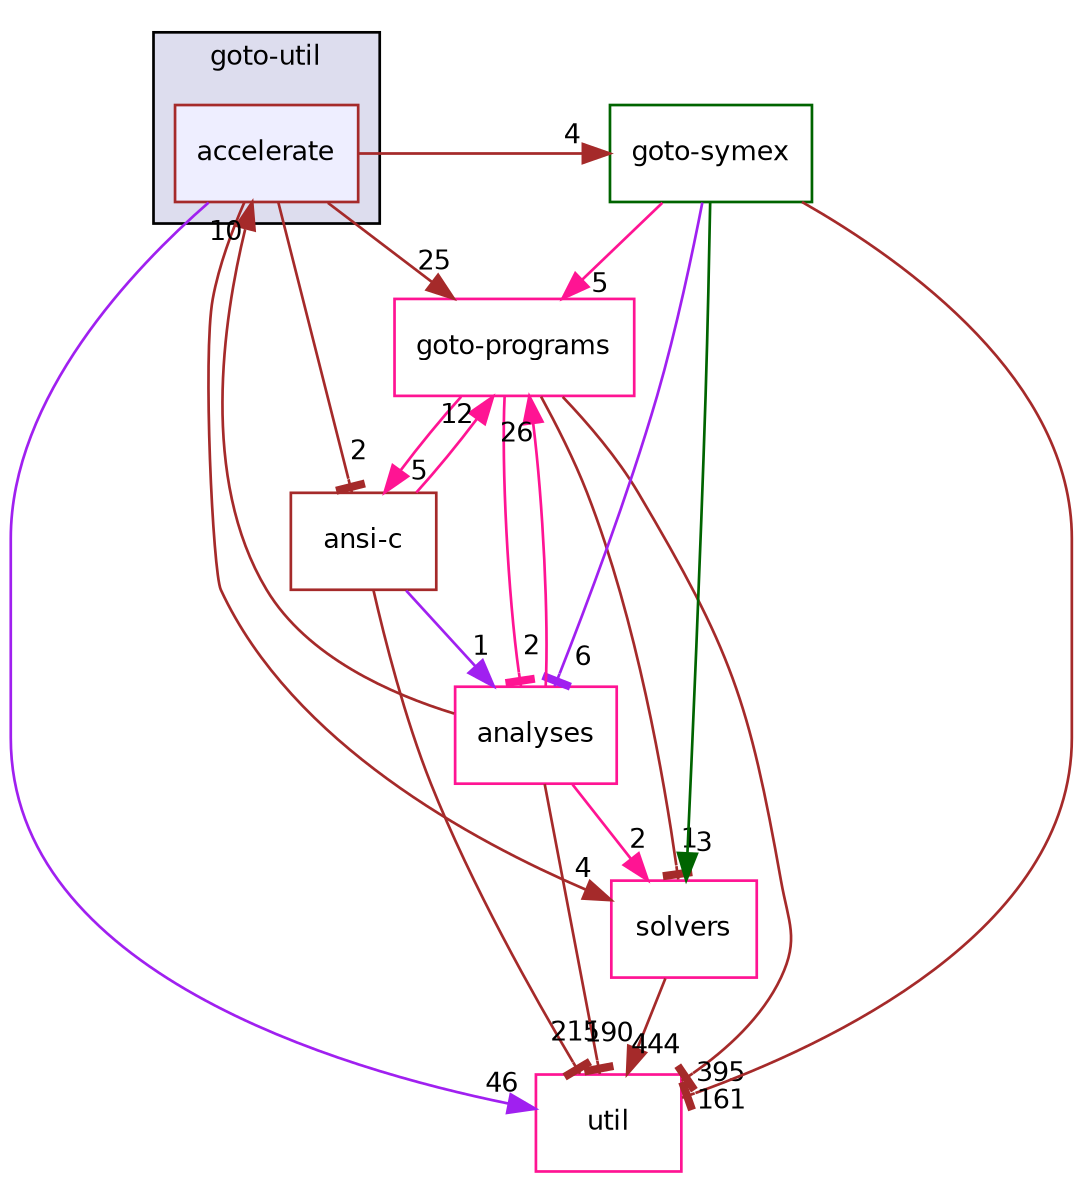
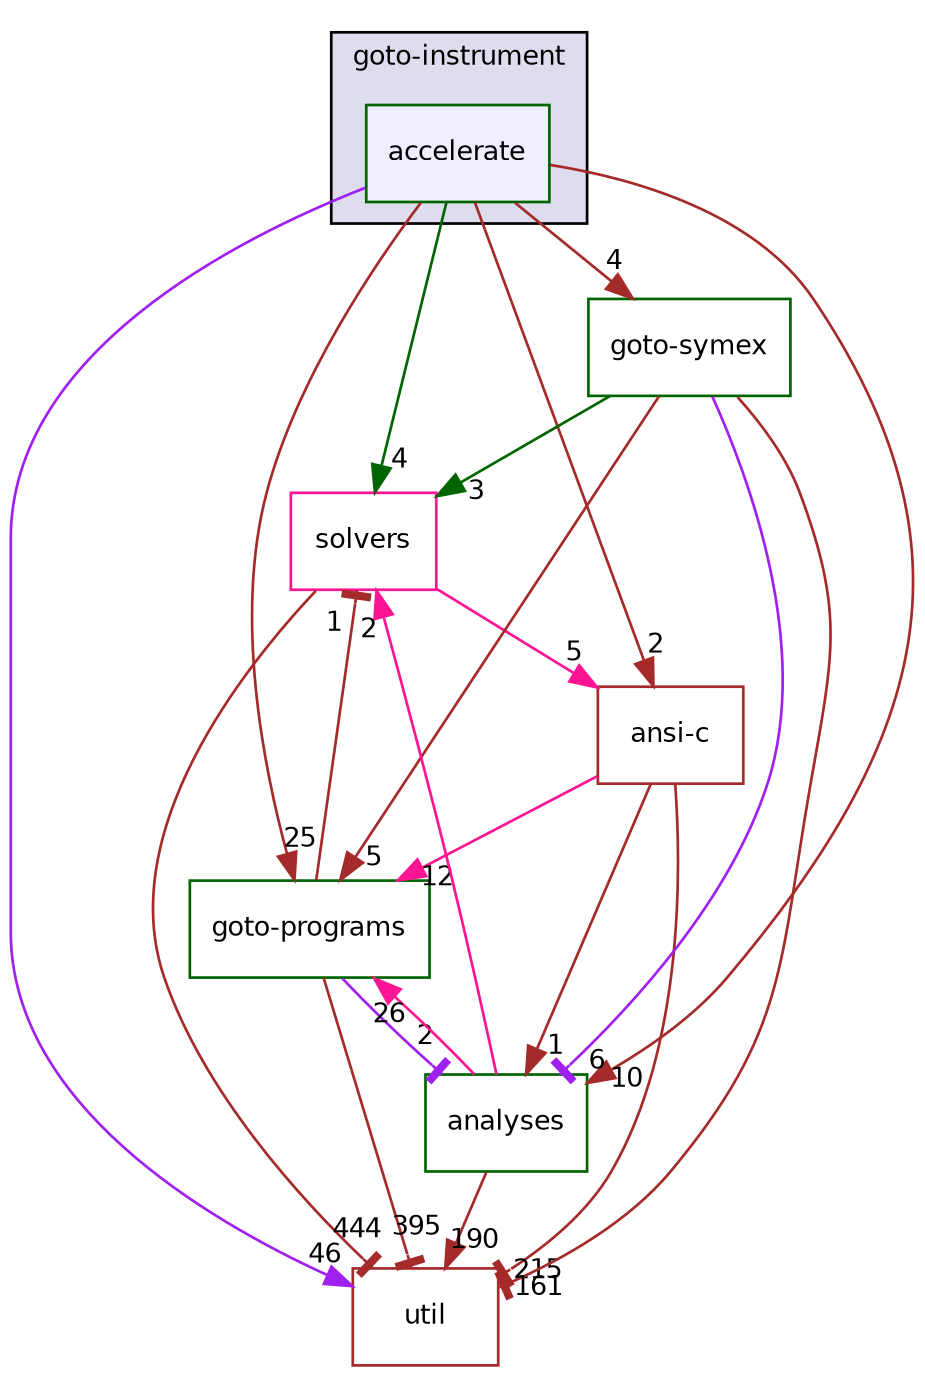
(267, 58) -> (459, 58)
(267, 154) -> (458, 154)
(622, 241) -> (515, 615)
(313, 341) -> (564, 443)
(514, 347) -> (310, 929)
(430, 433) -> (519, 639)
(239, 525) -> (912, 575)
(507, 535) -> (386, 1023)
(243, 628) -> (414, 334)
(441, 628) -> (594, 916)
(536, 735) -> (506, 1123)
(571, 922) -> (471, 1208)
(651, 1014) -> (156, 935)
(609, 1123) -> (426, 1317)
